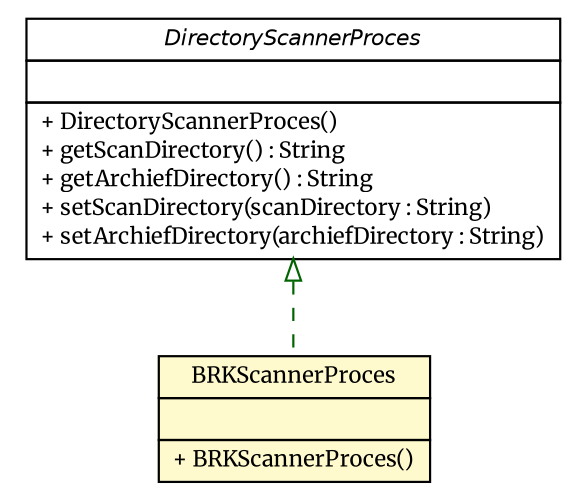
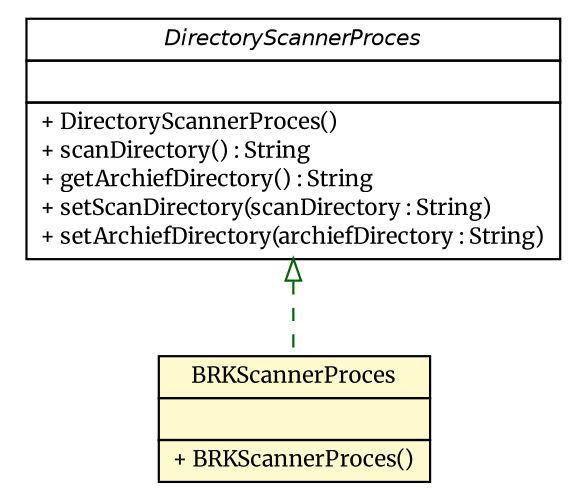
(193, 151) -> (175, 151)
